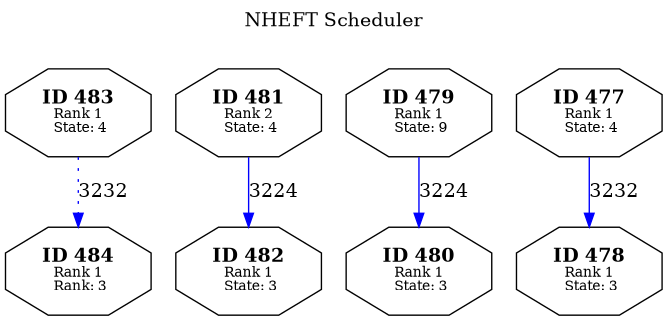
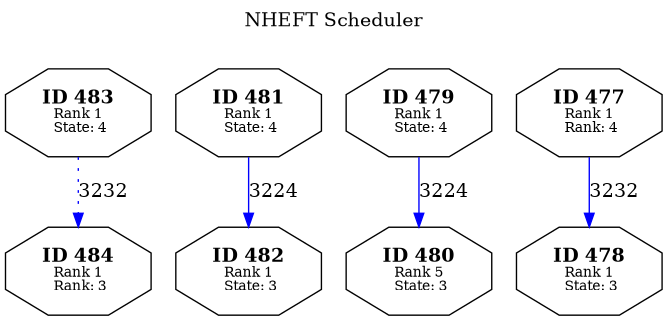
(249, 114) -> (249, 114)
(419, 128) -> (419, 128)
(589, 128) -> (589, 128)
(419, 273) -> (419, 273)
